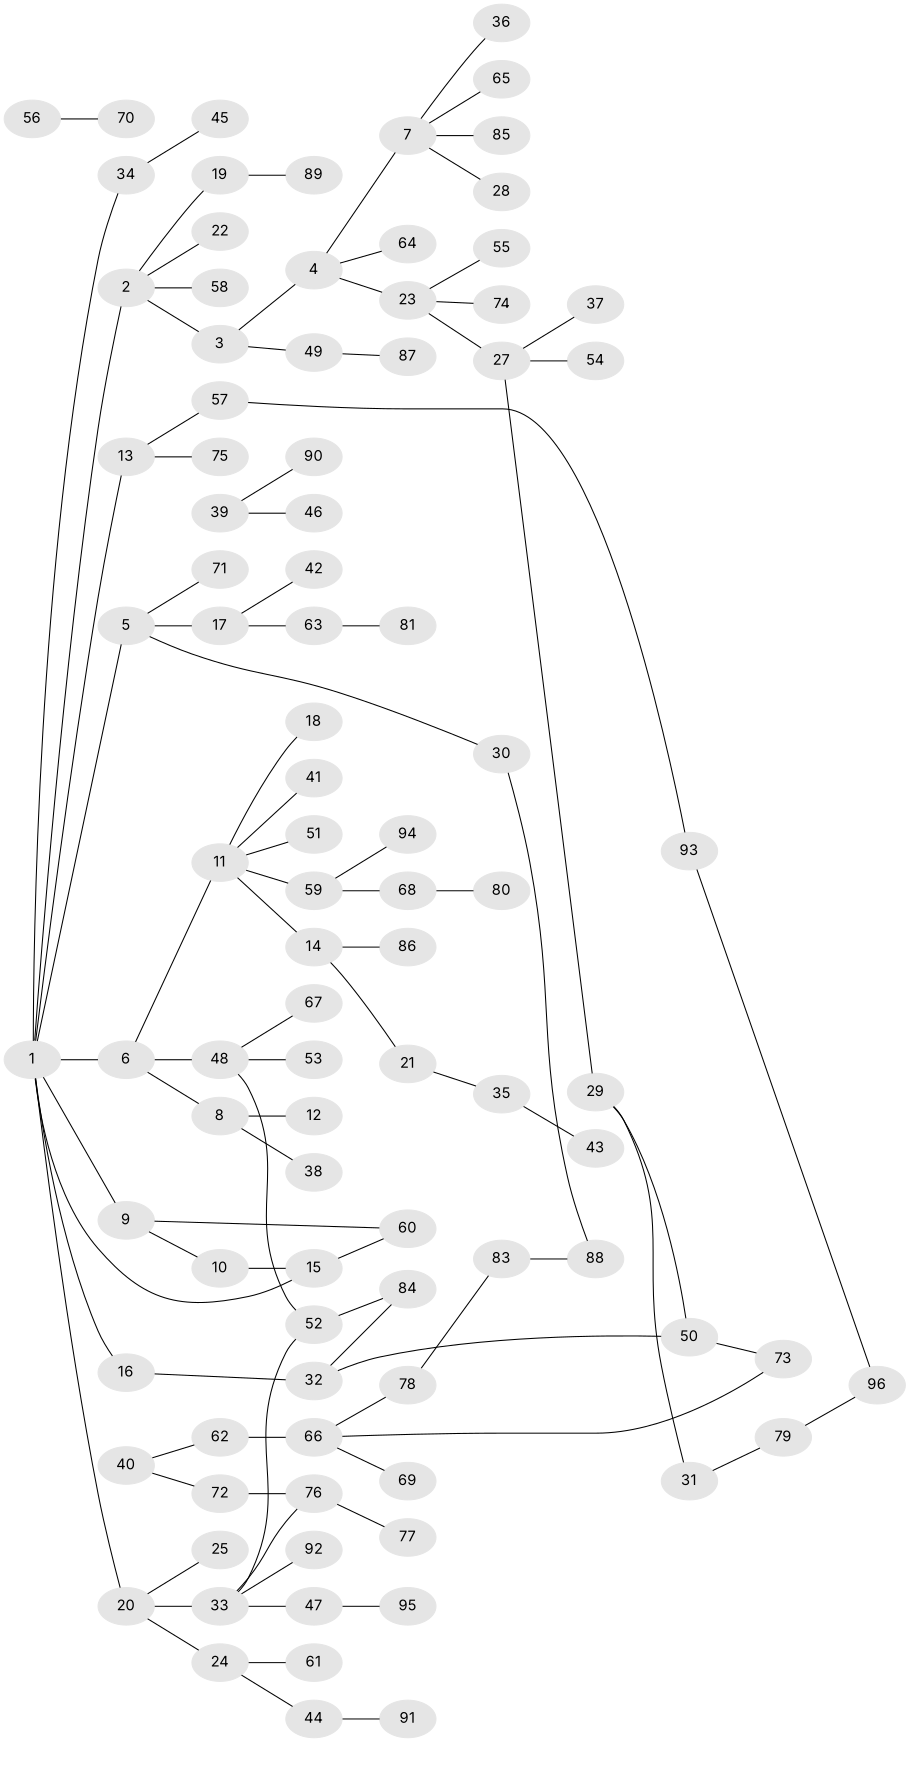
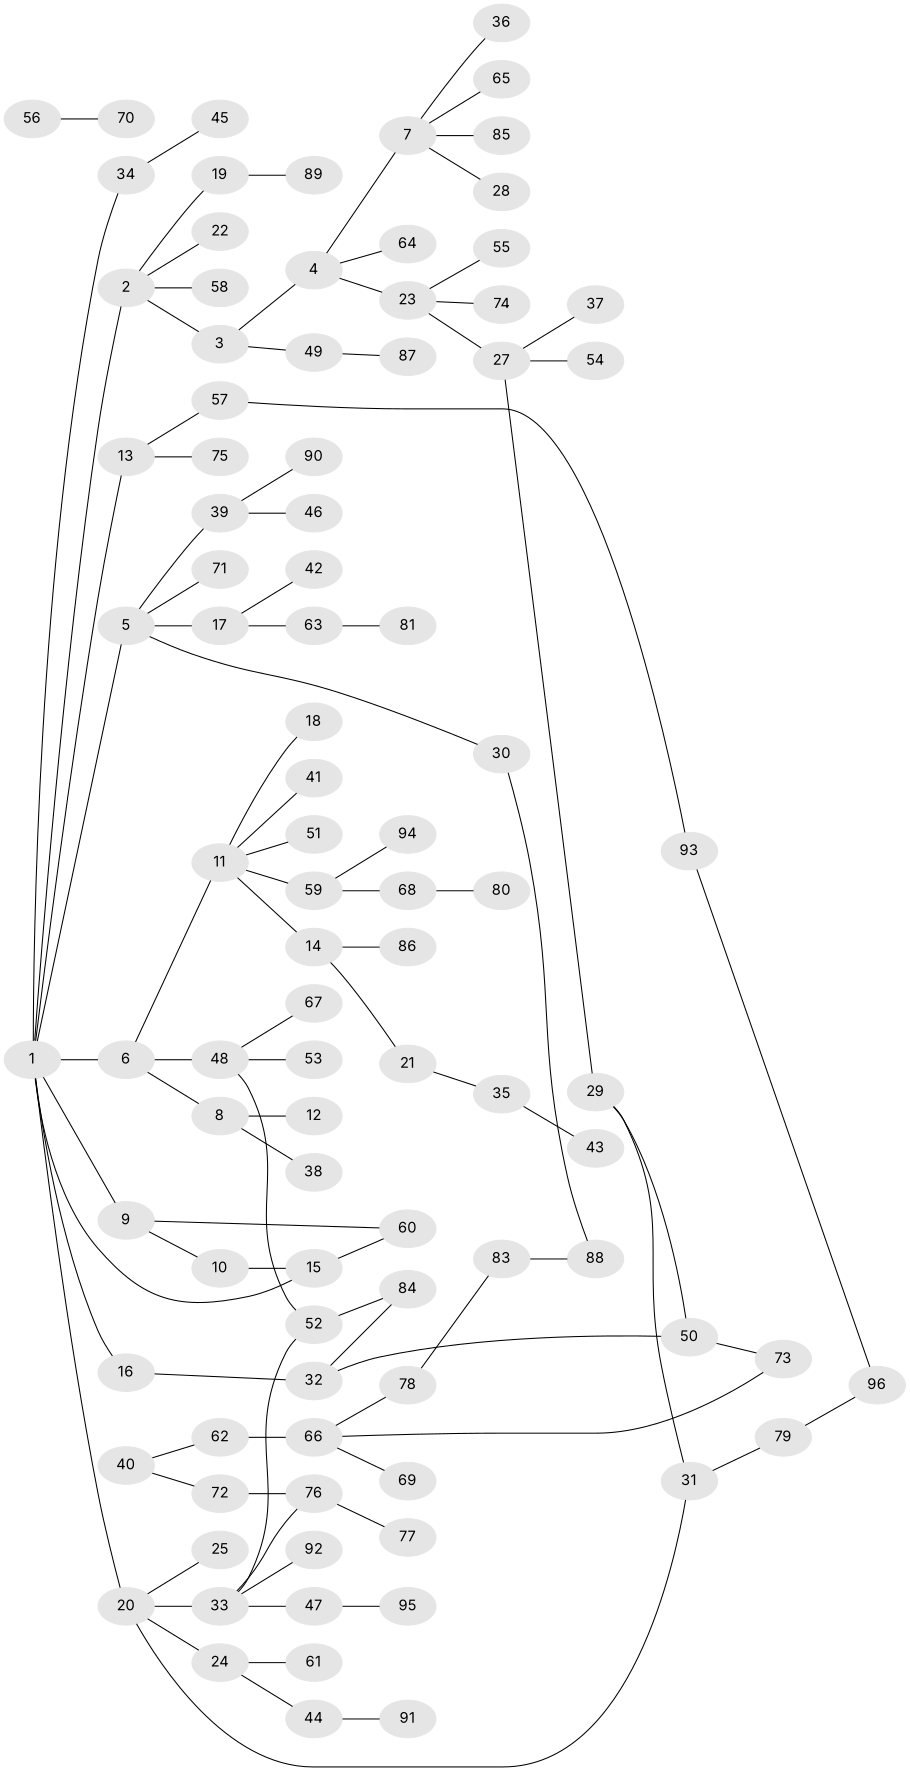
none -> (170, 568)
none -> (464, 1767)
